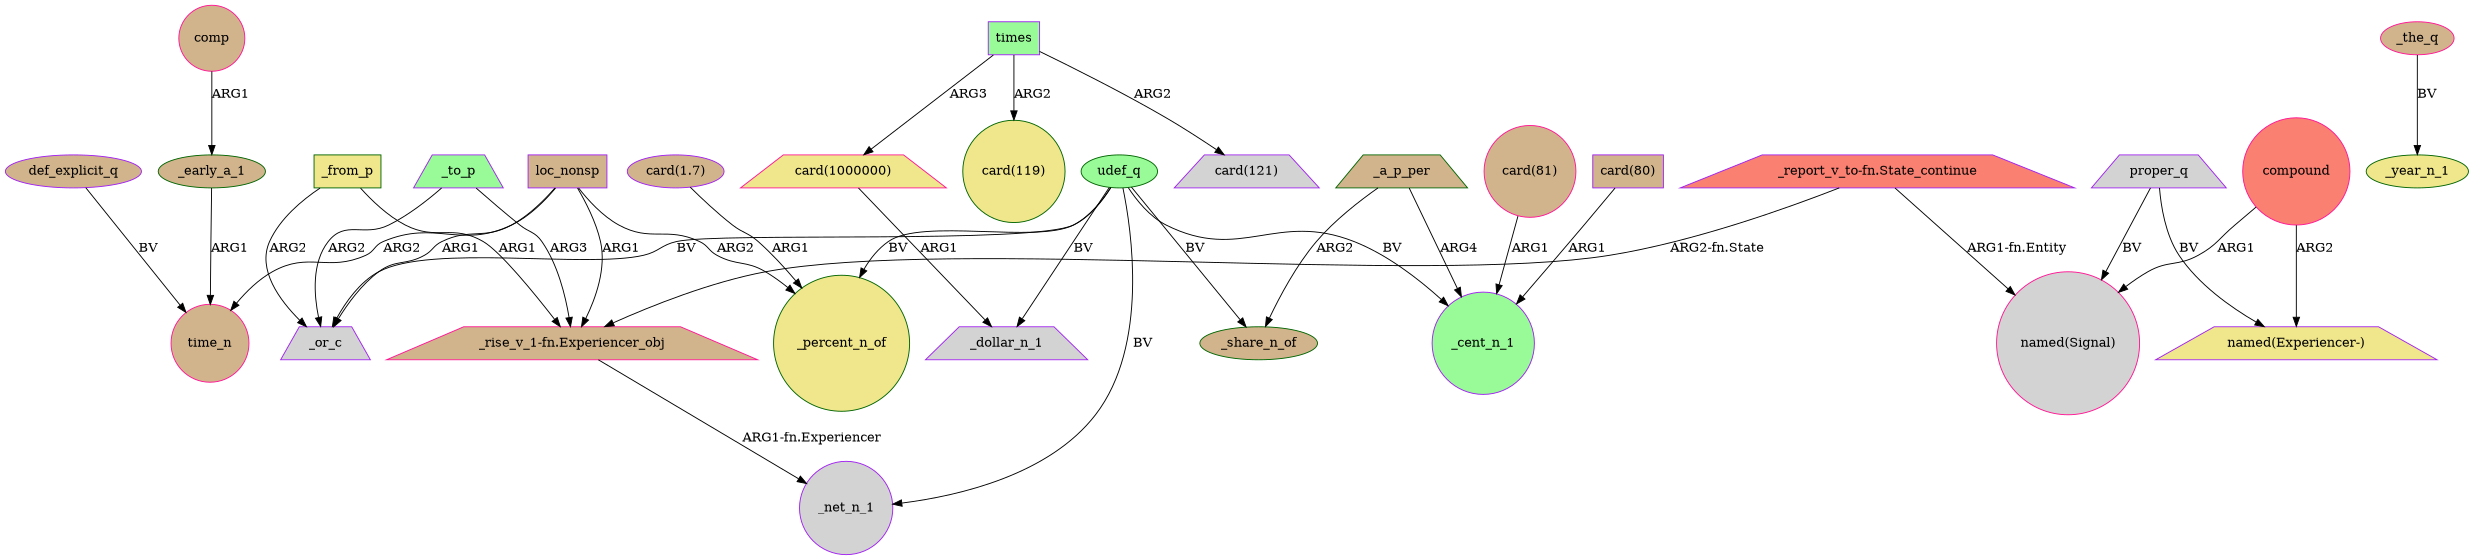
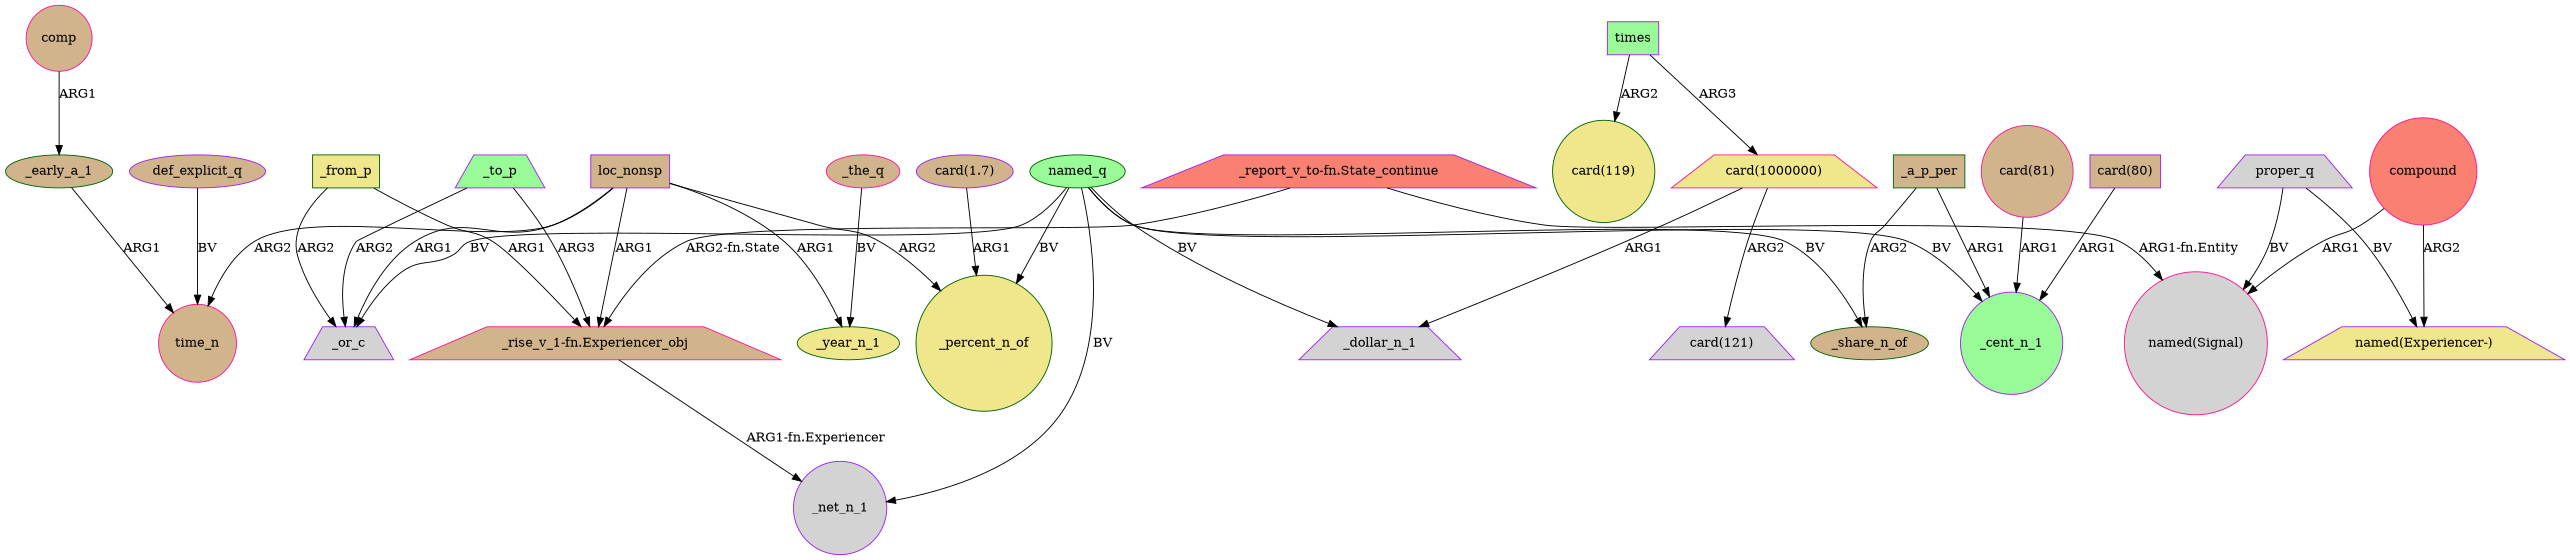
(1130, 97) -> (1744, 252)
(1119, 171) -> (1078, 171)
(1402, 171) -> (1929, 171)
none -> (761, 224)
(1459, 248) -> (1986, 248)
